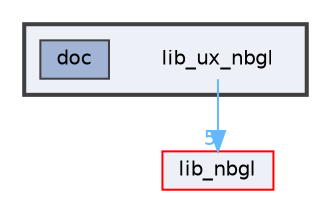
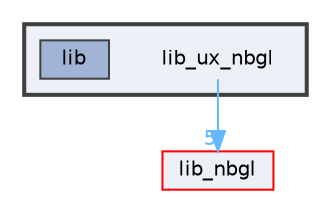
(75, 60) -> (75, 60)
